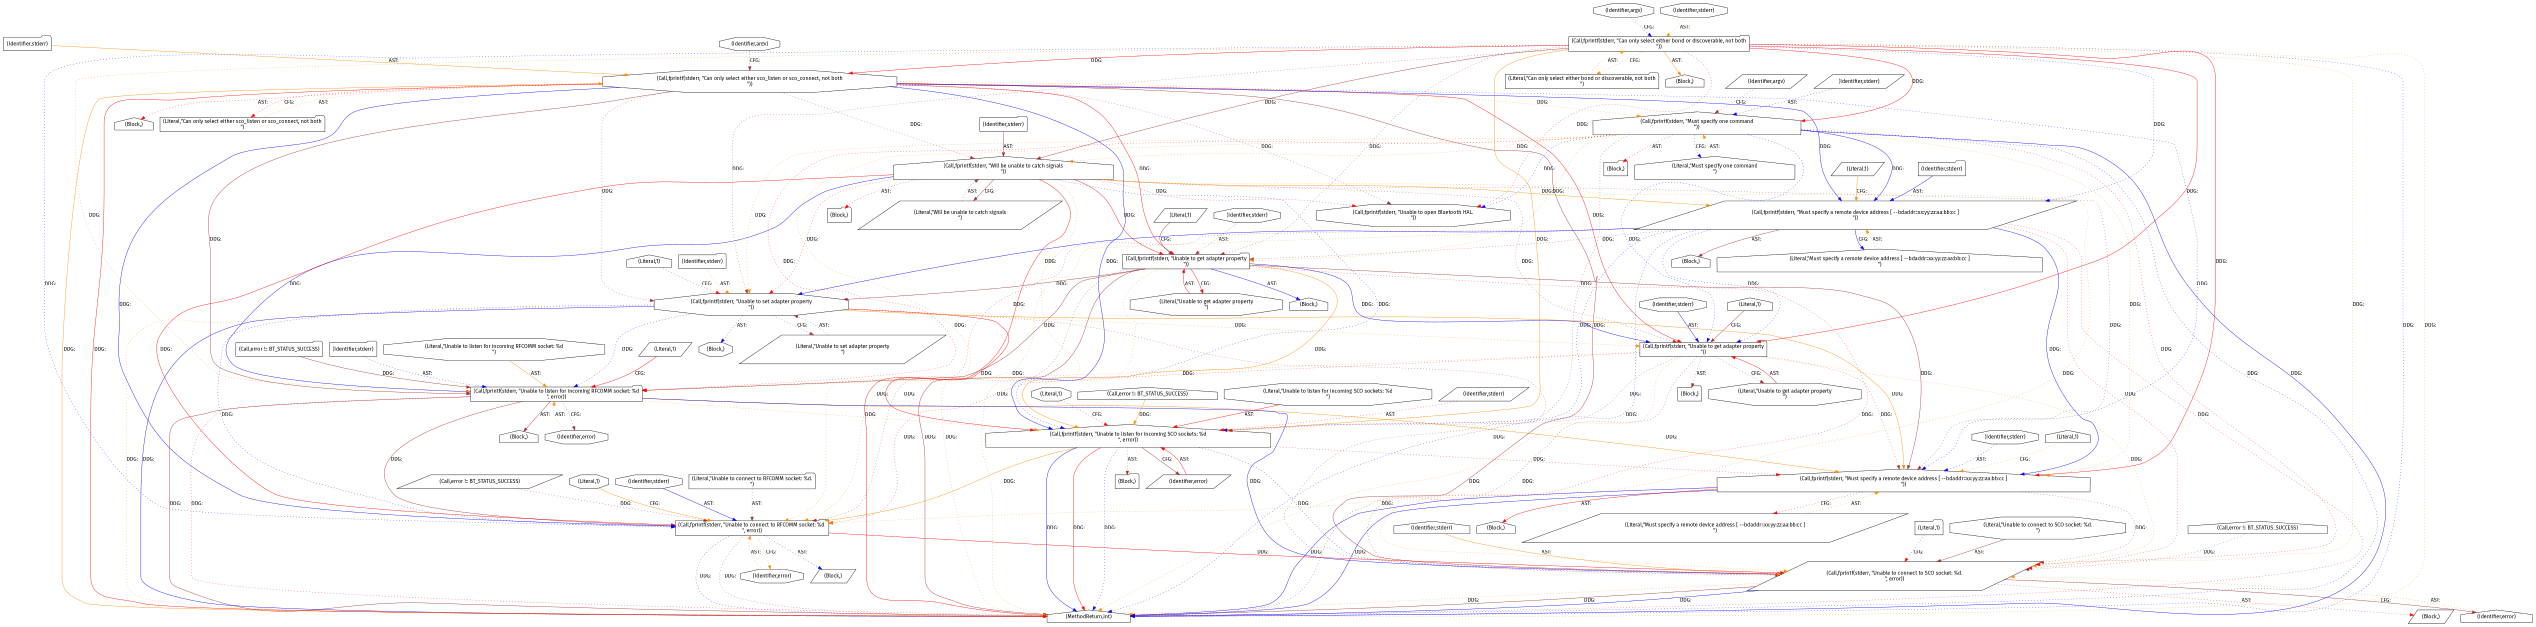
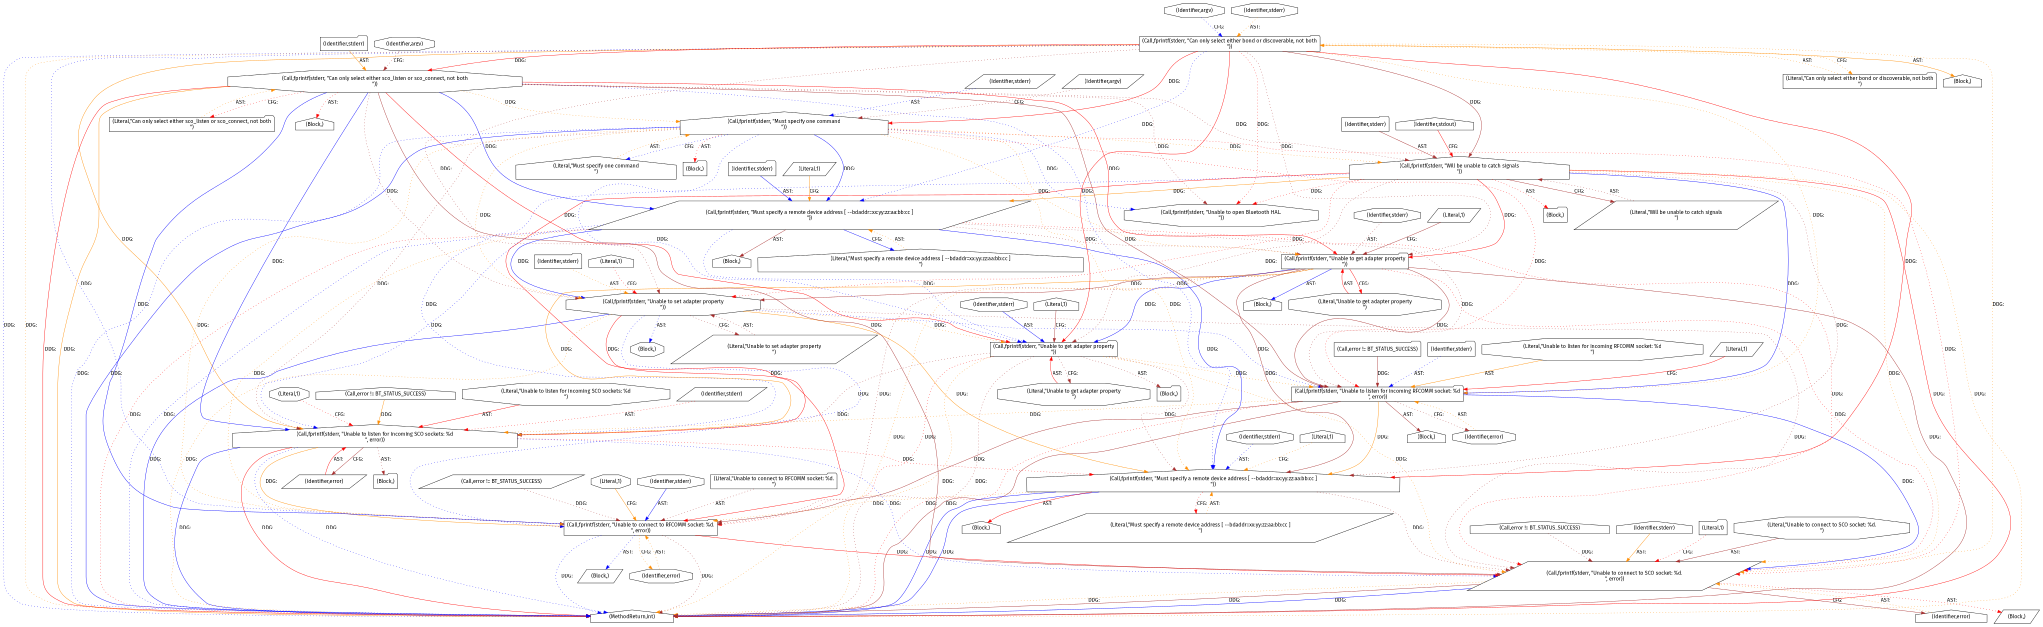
none -> (1435, 124)
